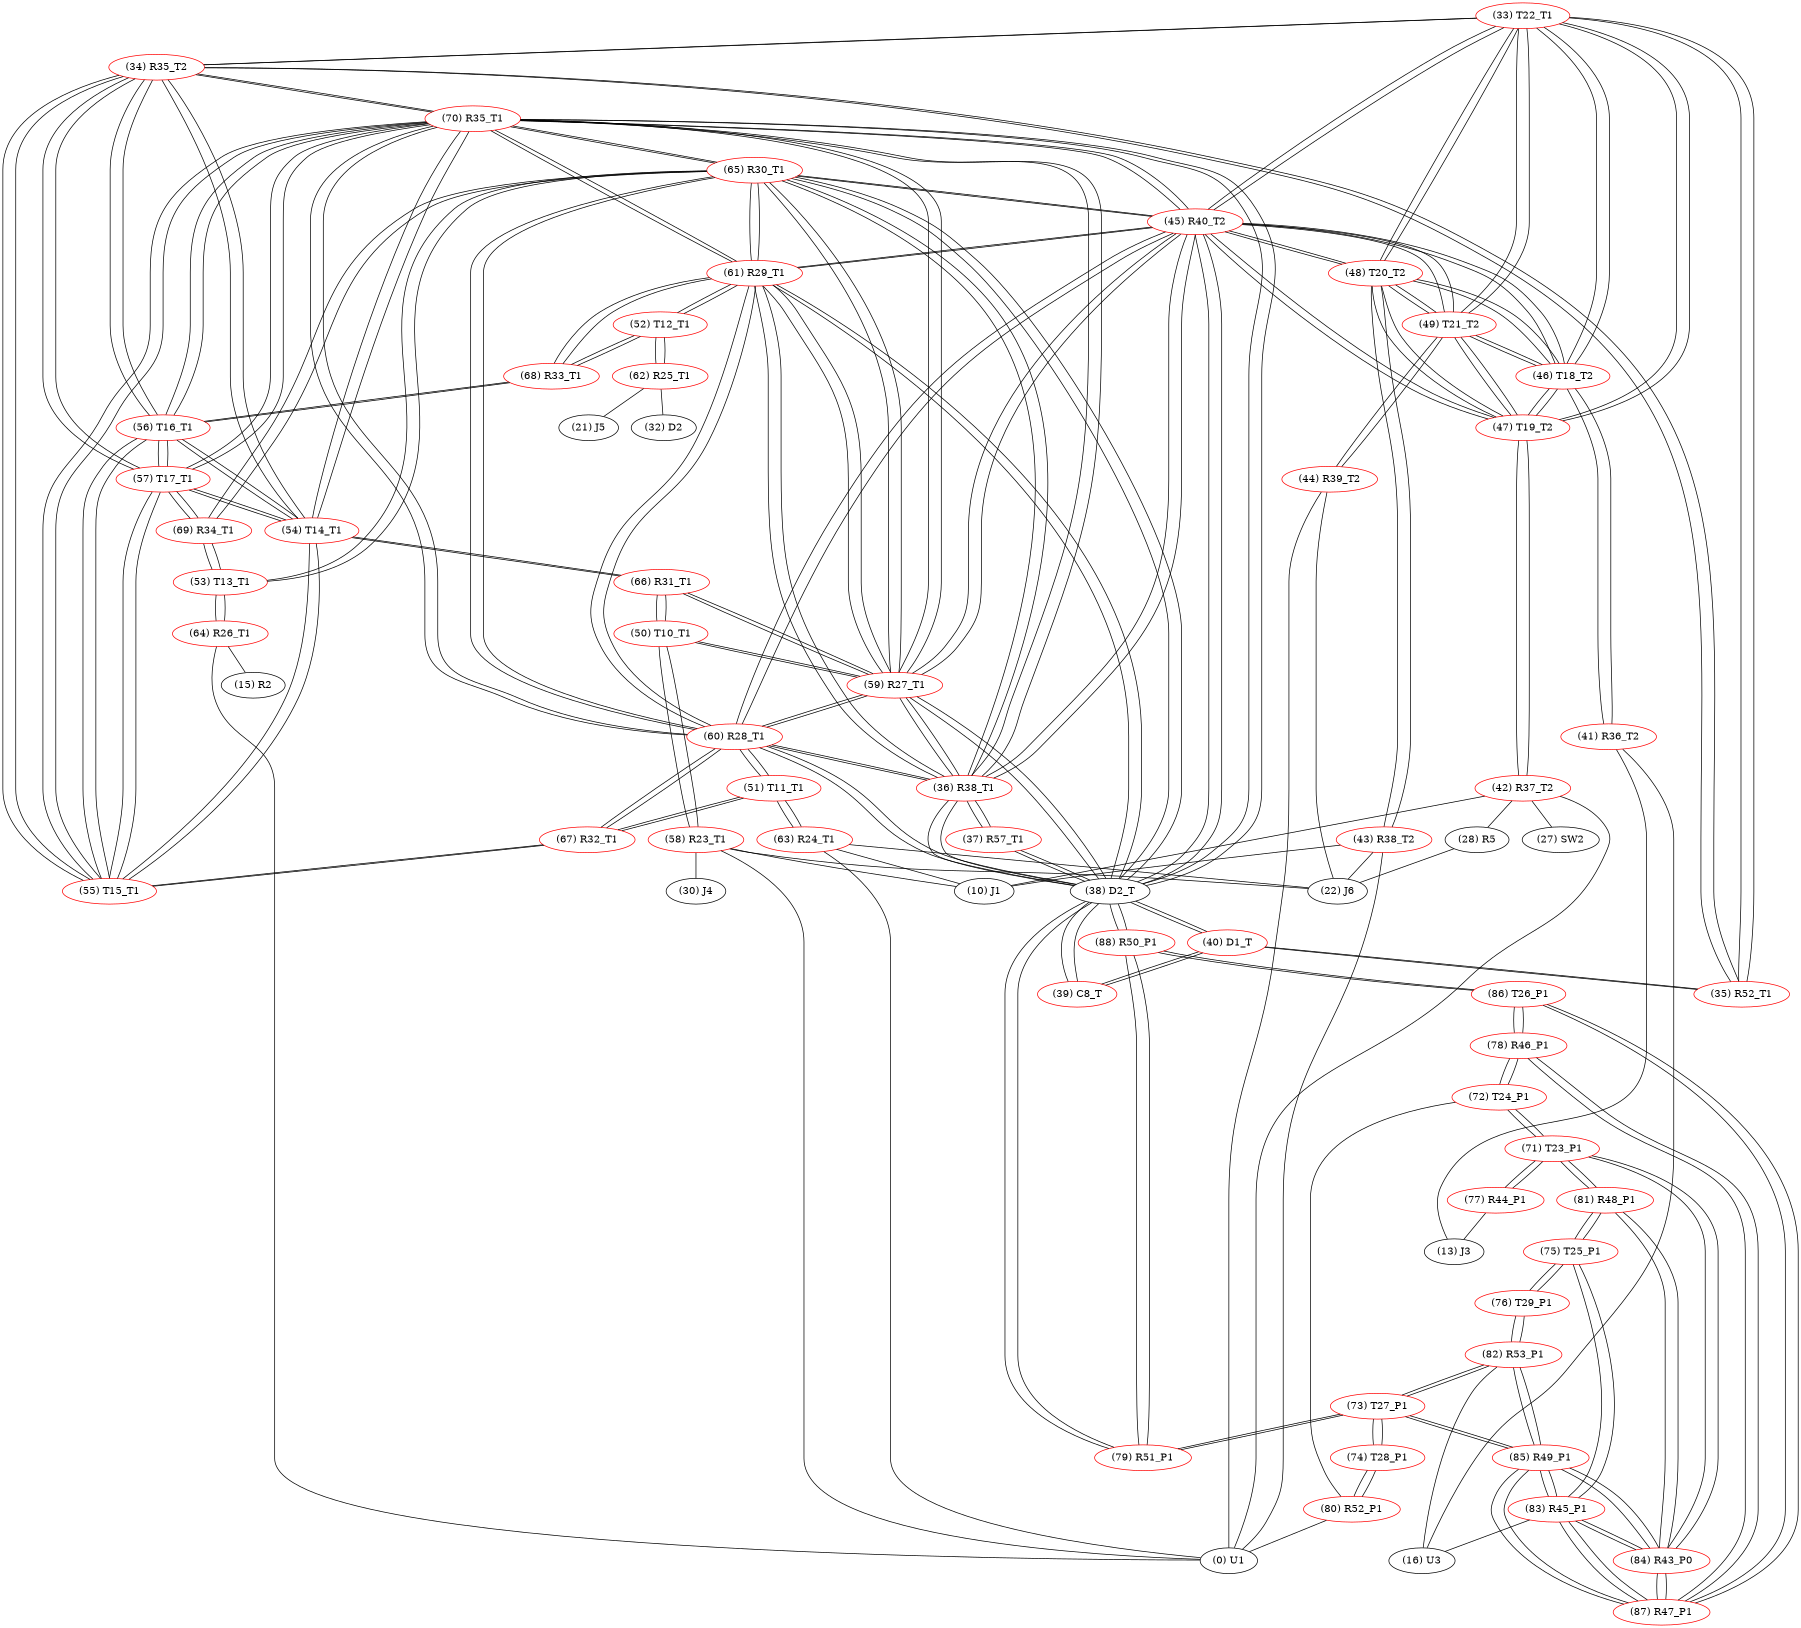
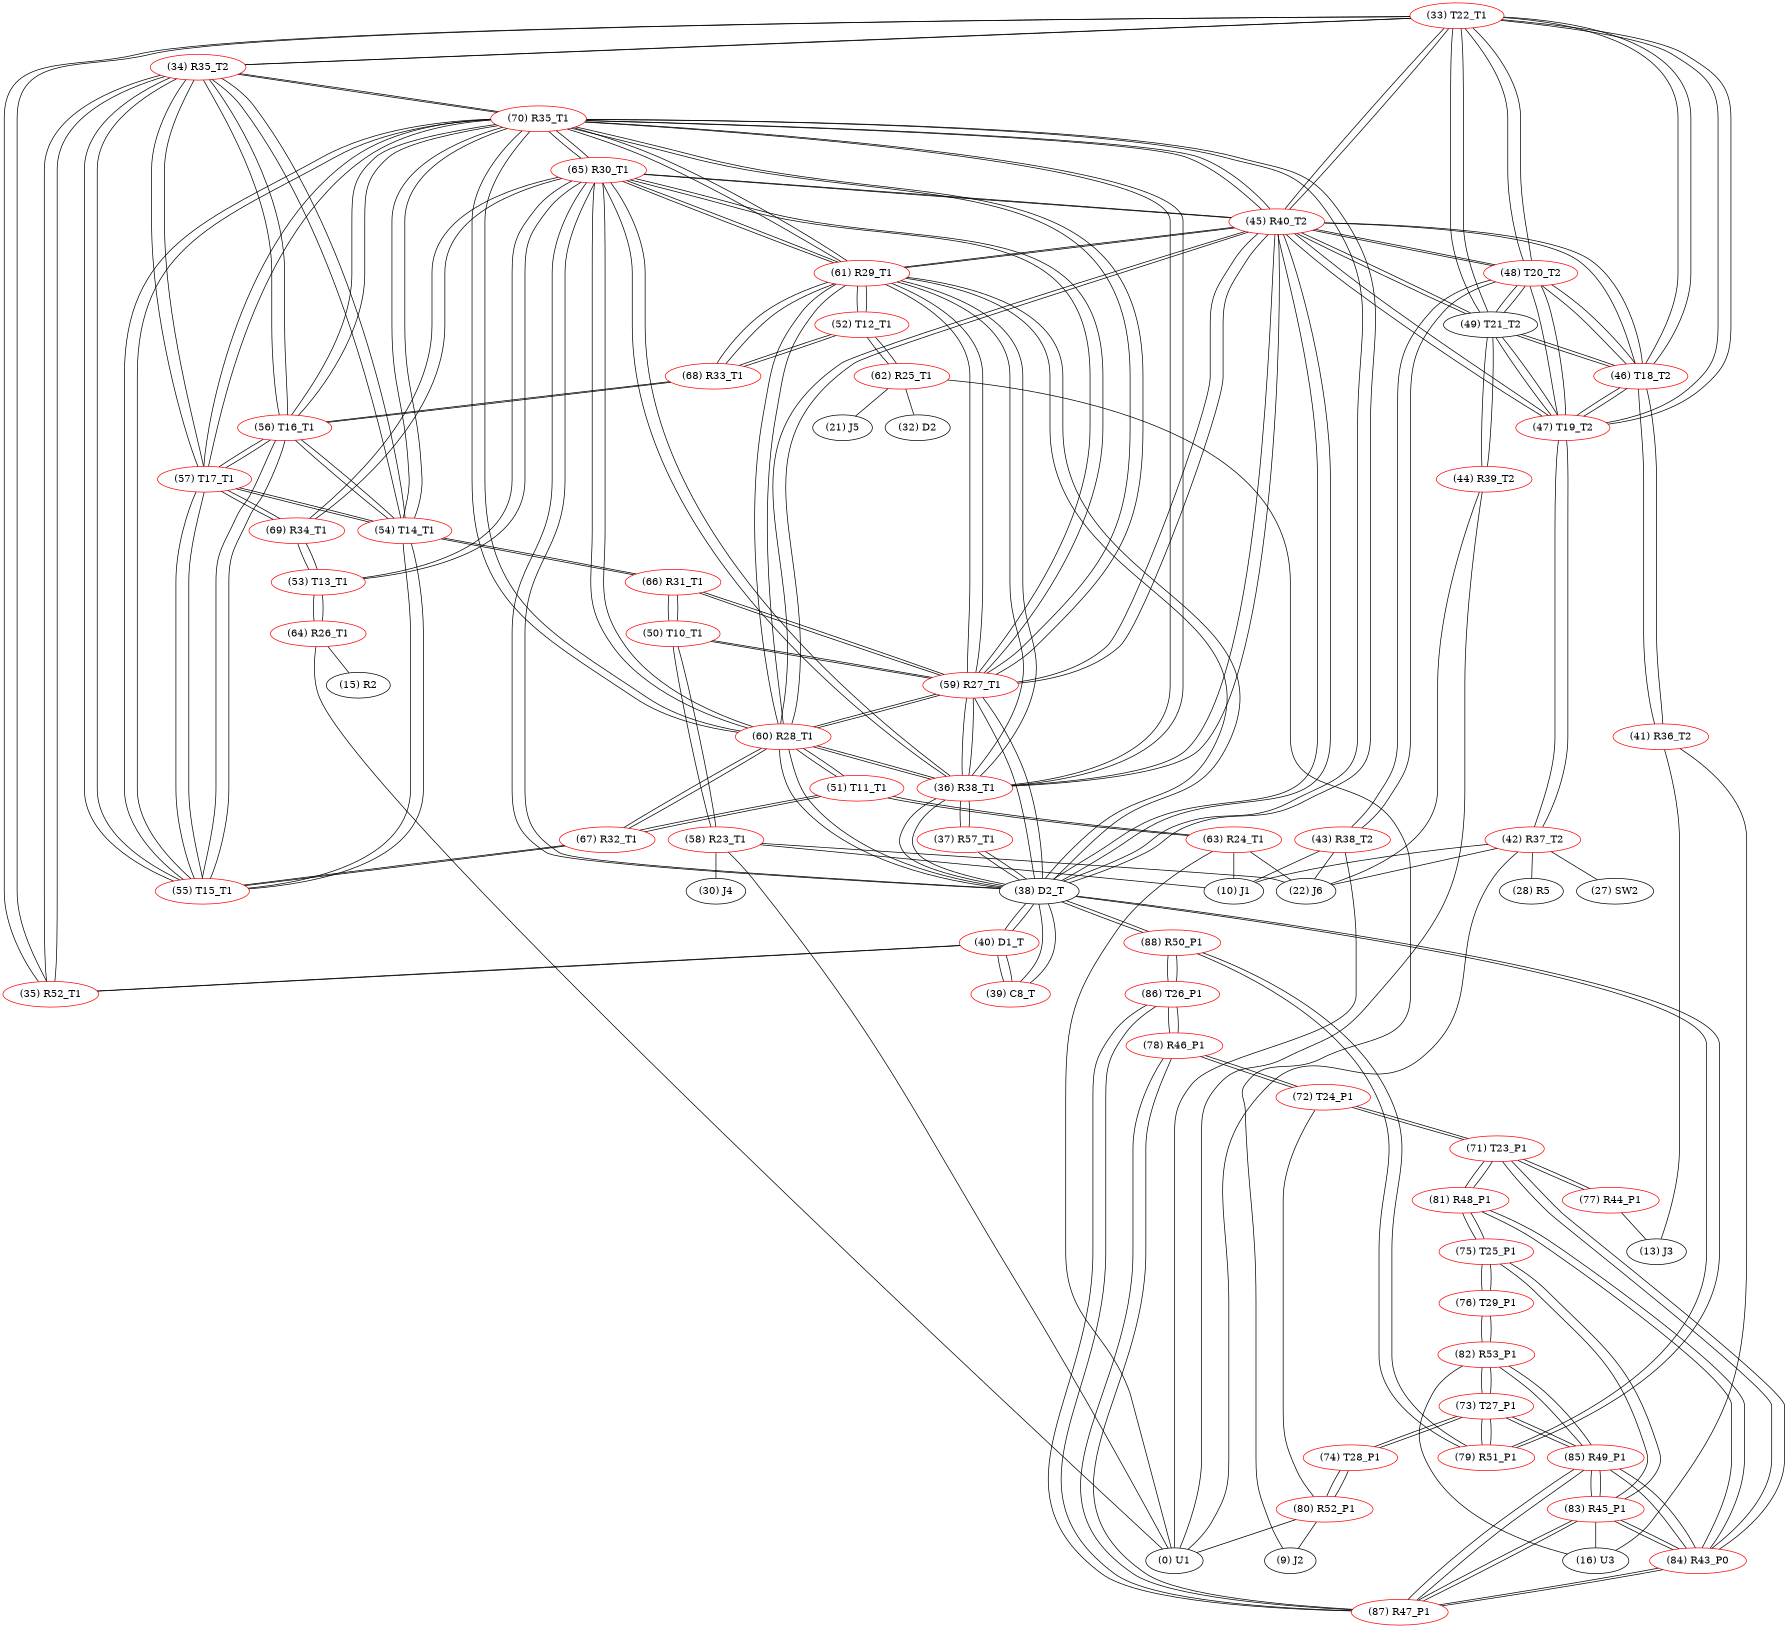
(1449, 325) -> (1491, 325)
(1407, 866) -> (1415, 867)
none -> (1290, 1561)
